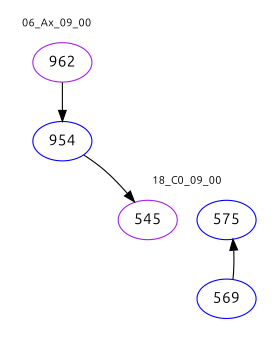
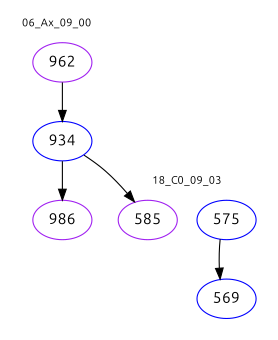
(62, 141) -> (62, 141)
(187, 181) -> (187, 181)
none -> (62, 220)
(148, 220) -> (148, 220)
(234, 265) -> (219, 254)
